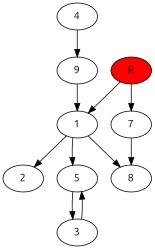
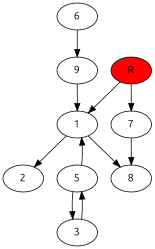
(77, 16) -> (77, 16)
(72, 148) -> (82, 155)
